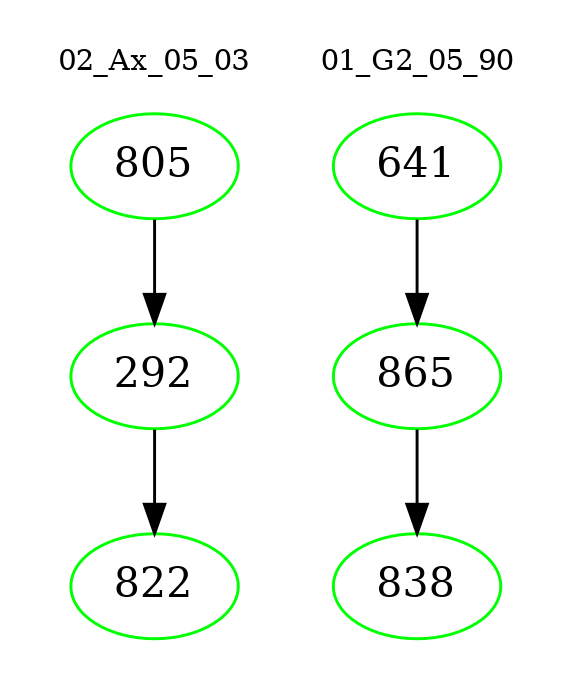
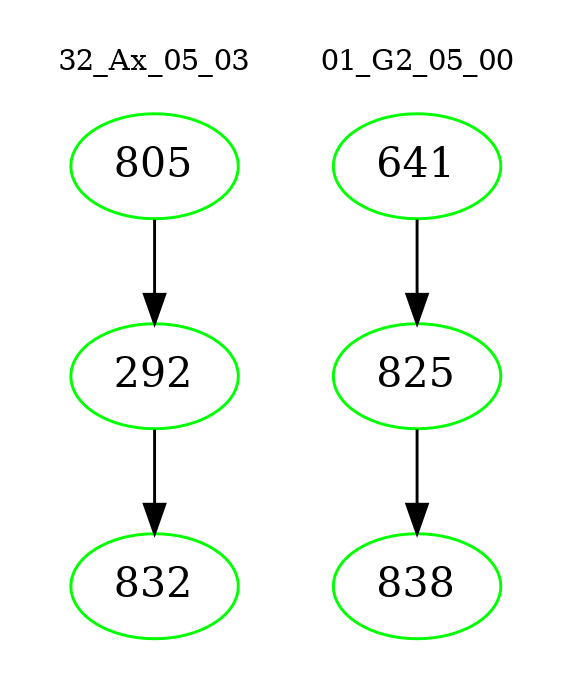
(155, 63) -> (155, 63)
(419, 63) -> (419, 63)
(417, 376) -> (417, 376)
(155, 586) -> (155, 586)
